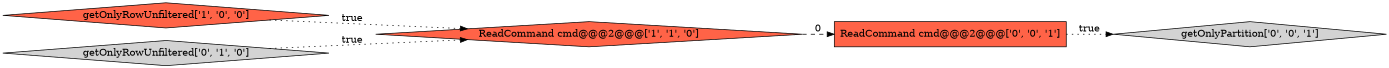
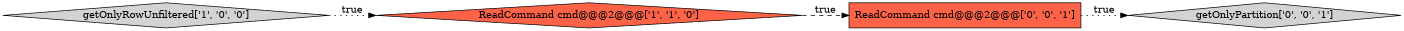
(166, 15) -> (166, 15)
(818, 29) -> (826, 10)
(166, 53) -> none
